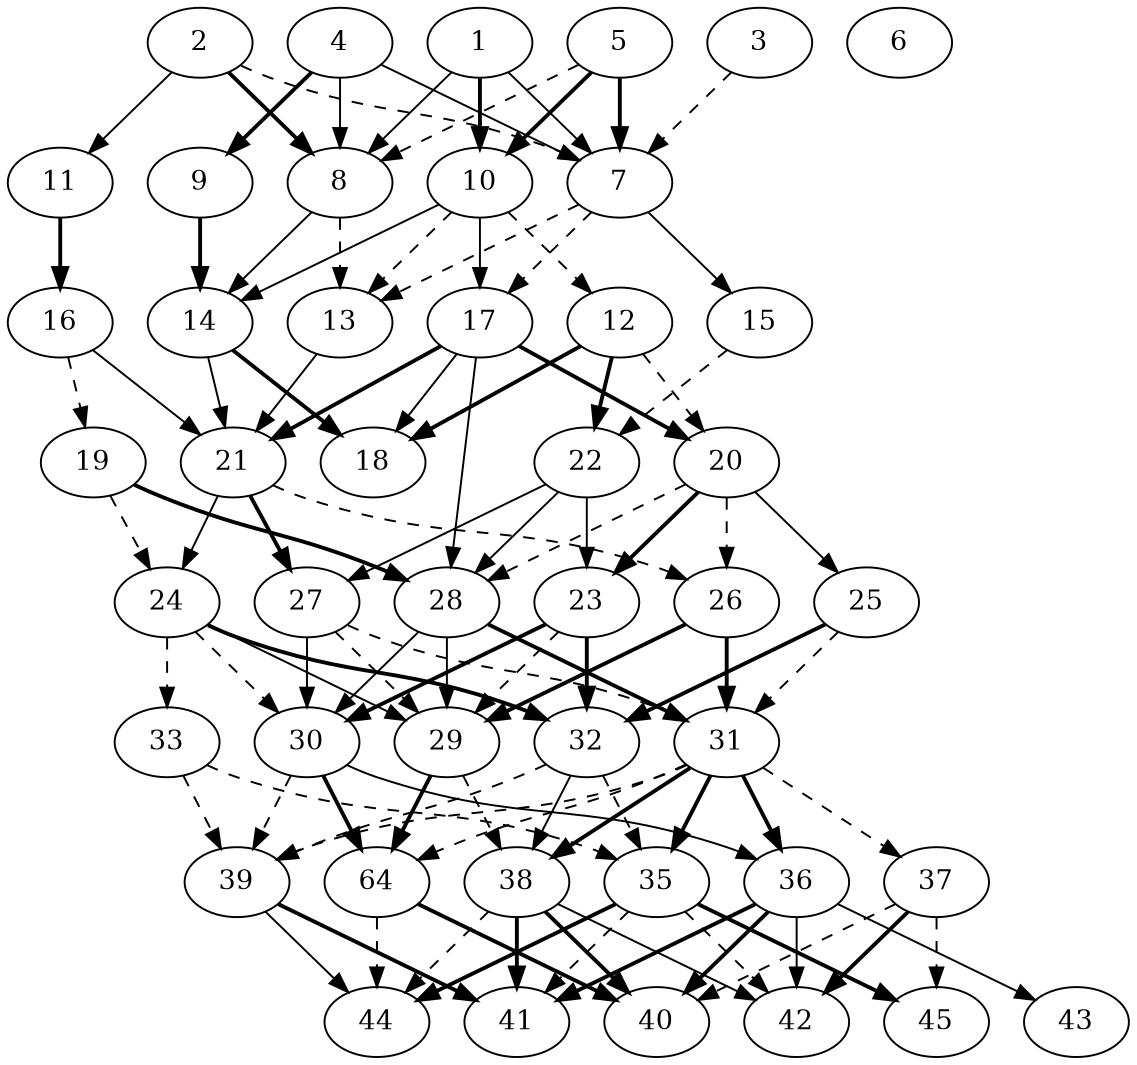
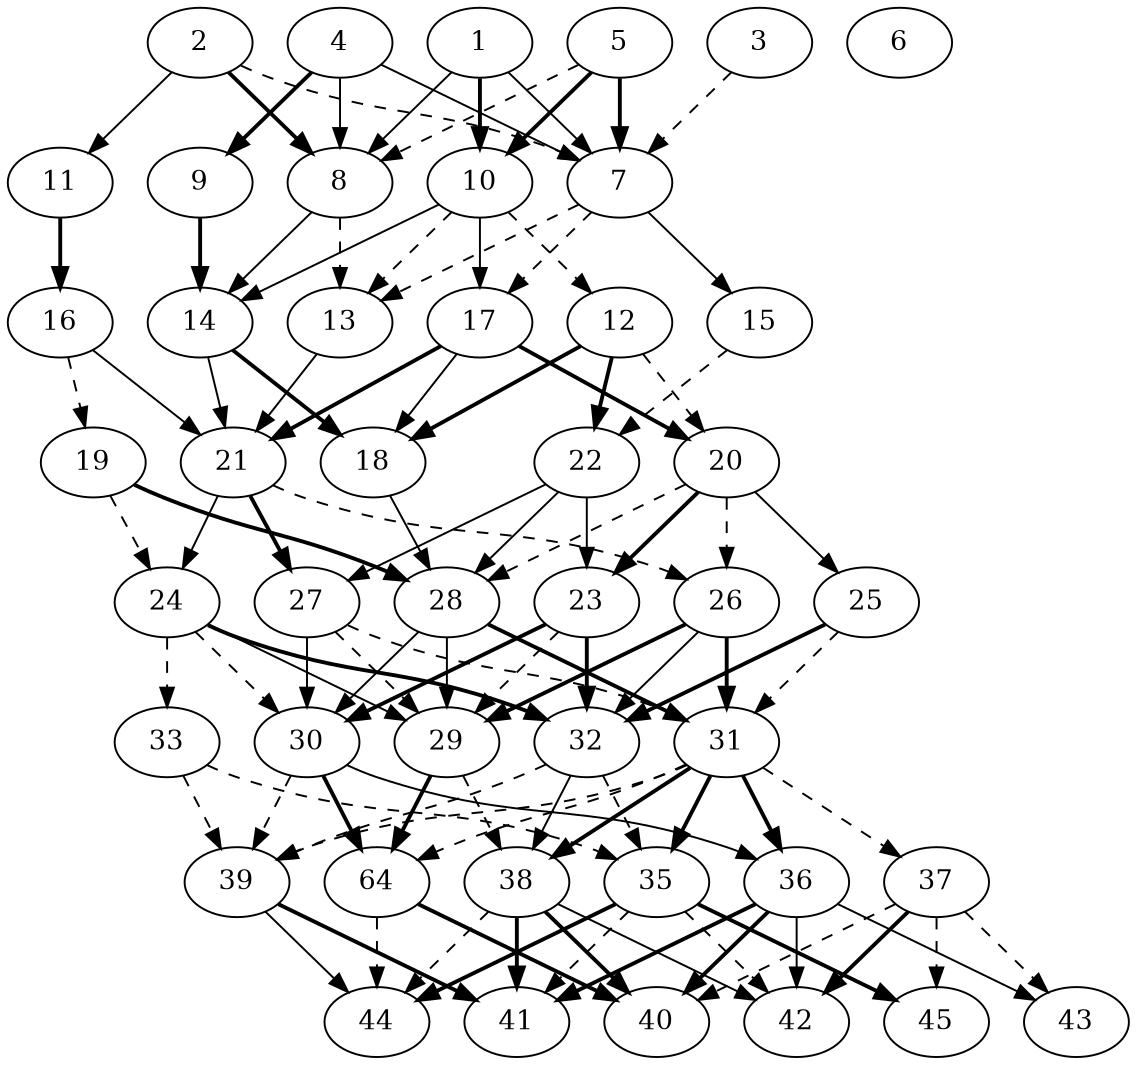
(465, 452) -> (412, 536)
none -> (664, 665)
none -> (999, 945)
